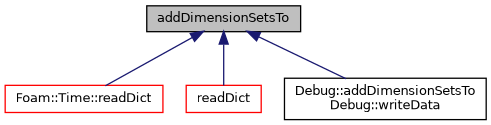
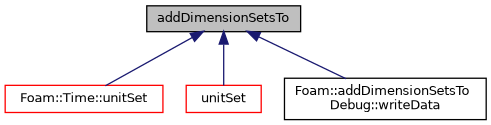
(84, 99) -> (84, 99)
(224, 99) -> (224, 99)
(385, 99) -> (385, 99)
